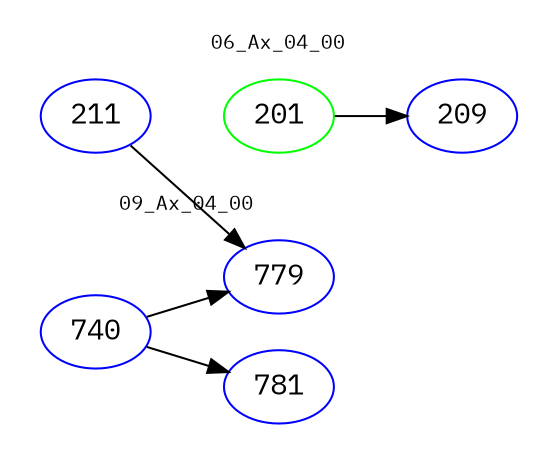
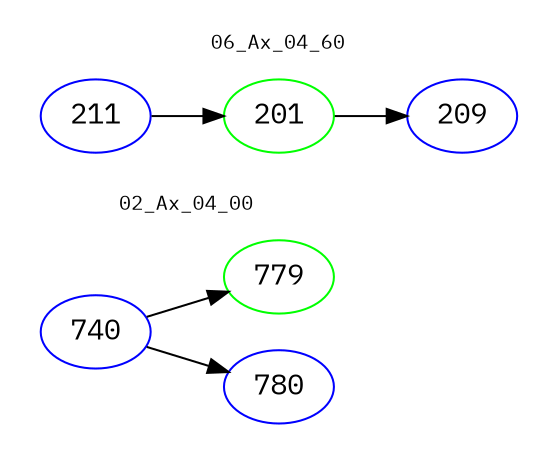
(279, 44) -> (279, 44)
(190, 199) -> (177, 116)
(187, 205) -> (187, 205)
(279, 277) -> (279, 277)
(279, 387) -> (279, 387)
